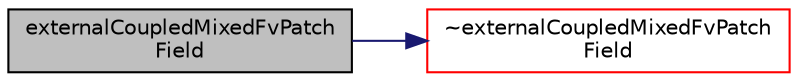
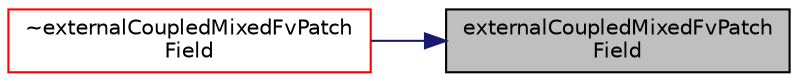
(379, 41) -> (398, 41)
